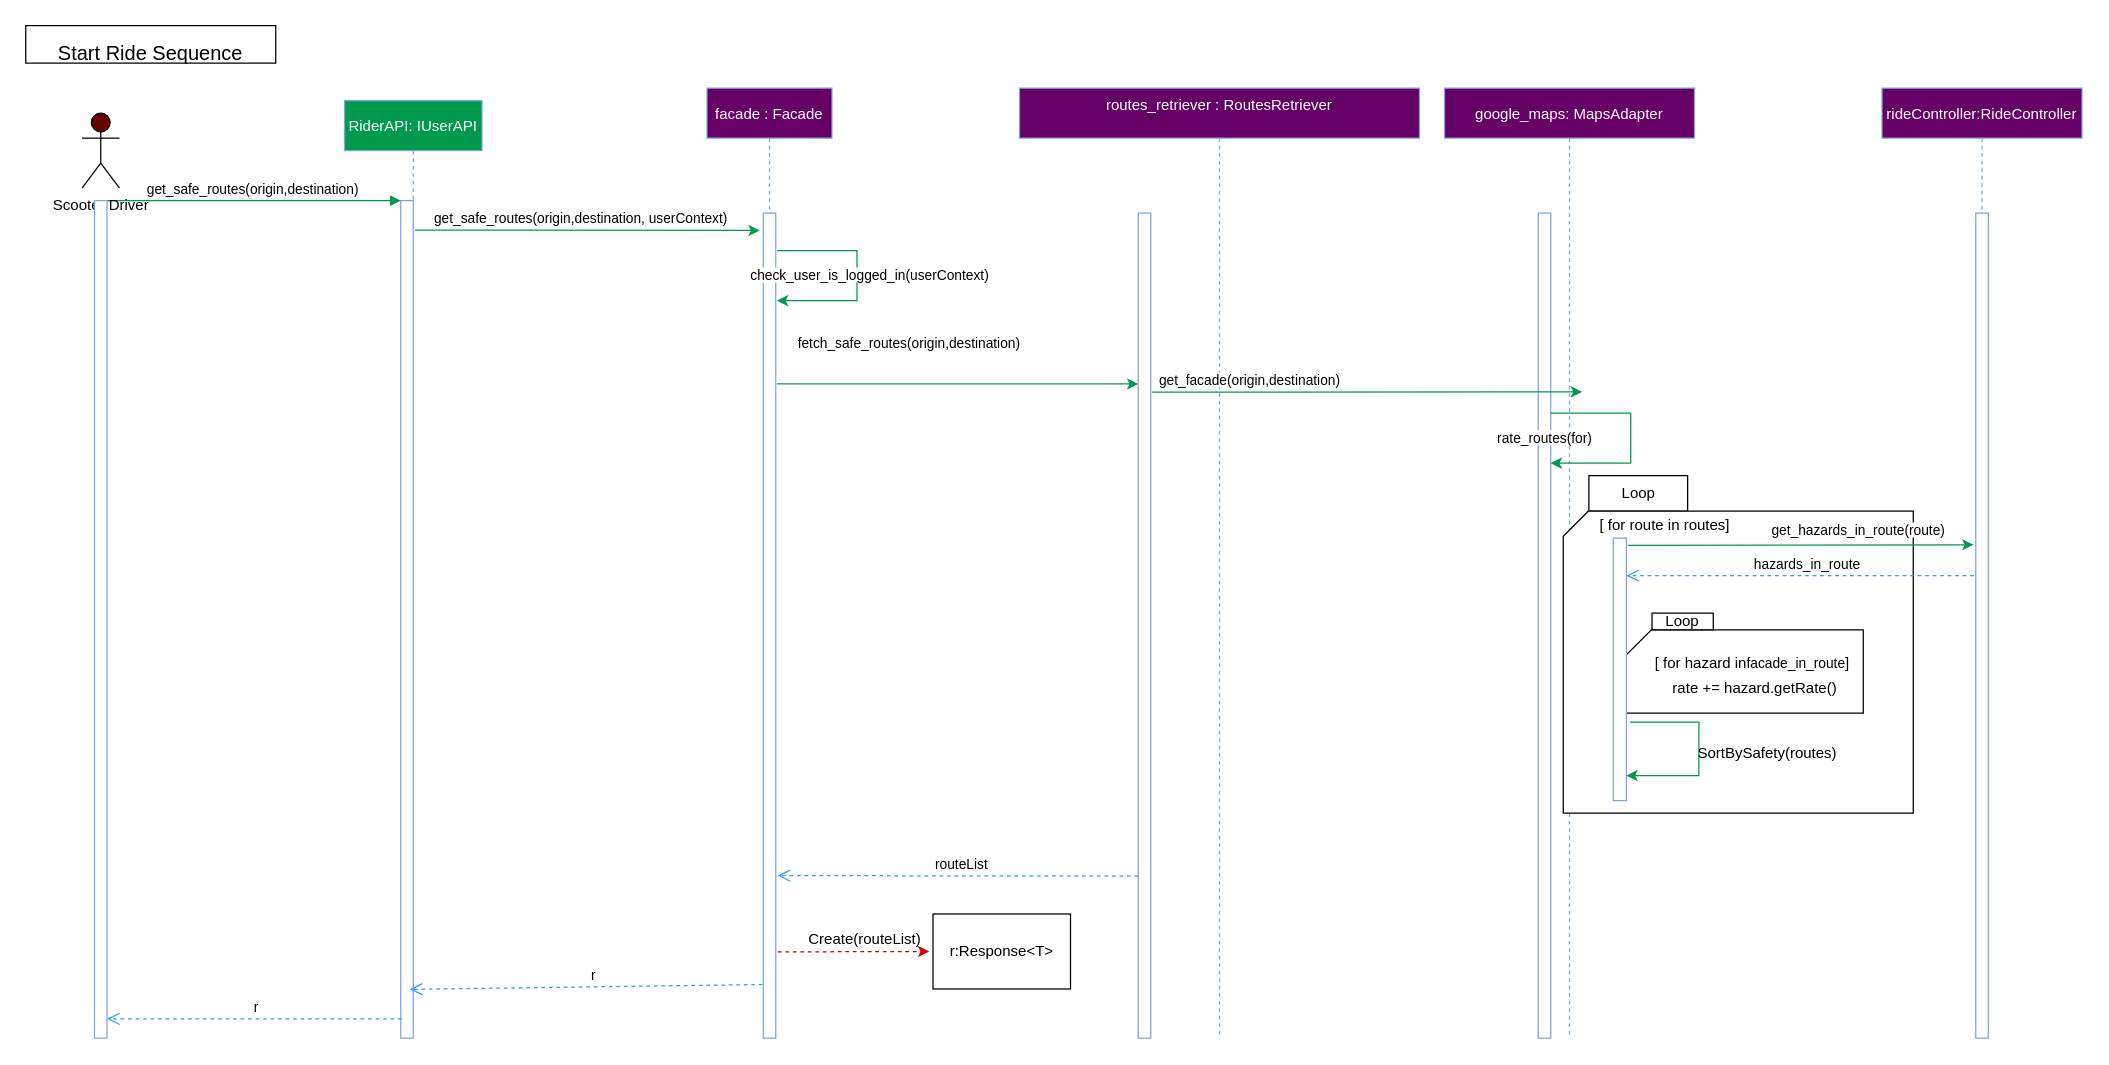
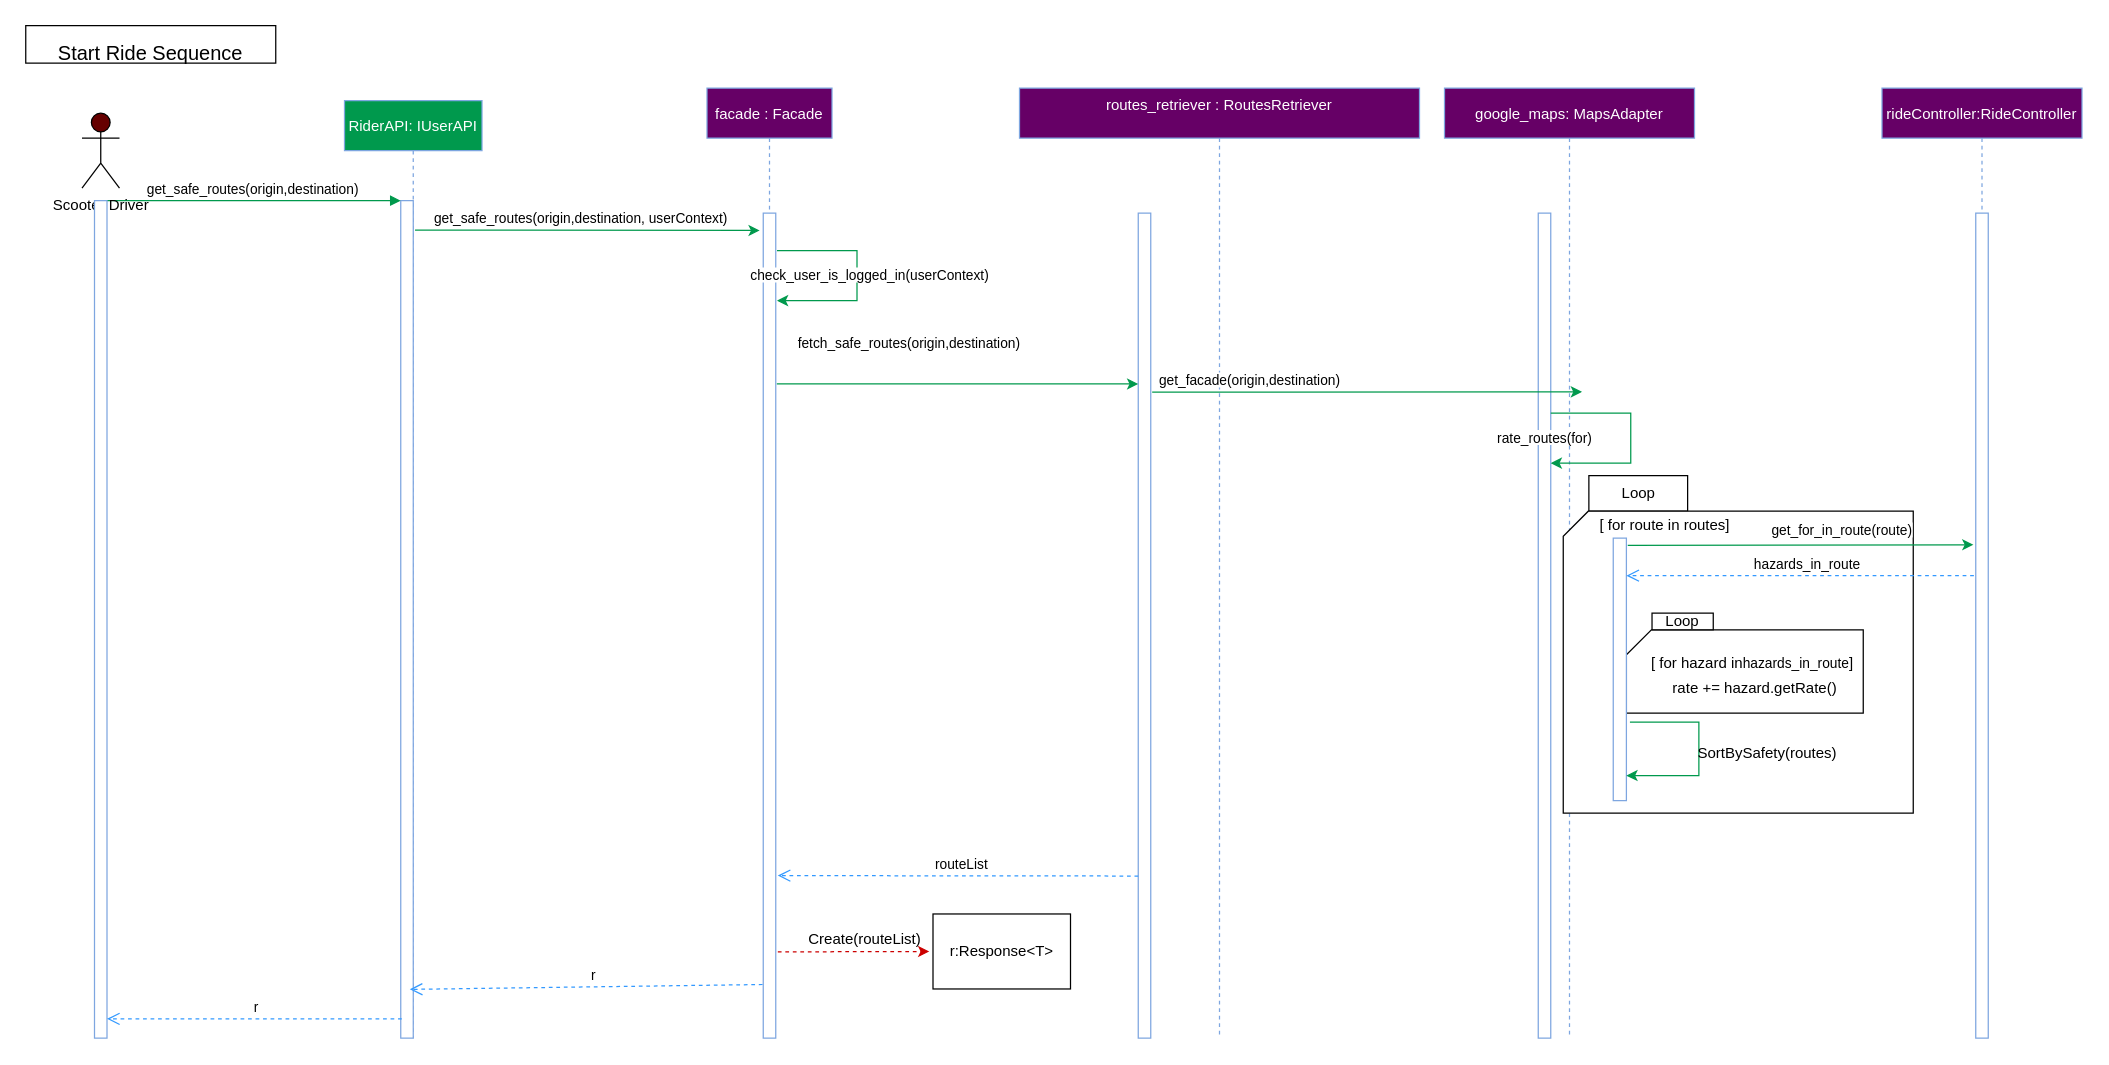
(1863, 540) -> (1863, 540)
(1753, 663) -> (1753, 663)
